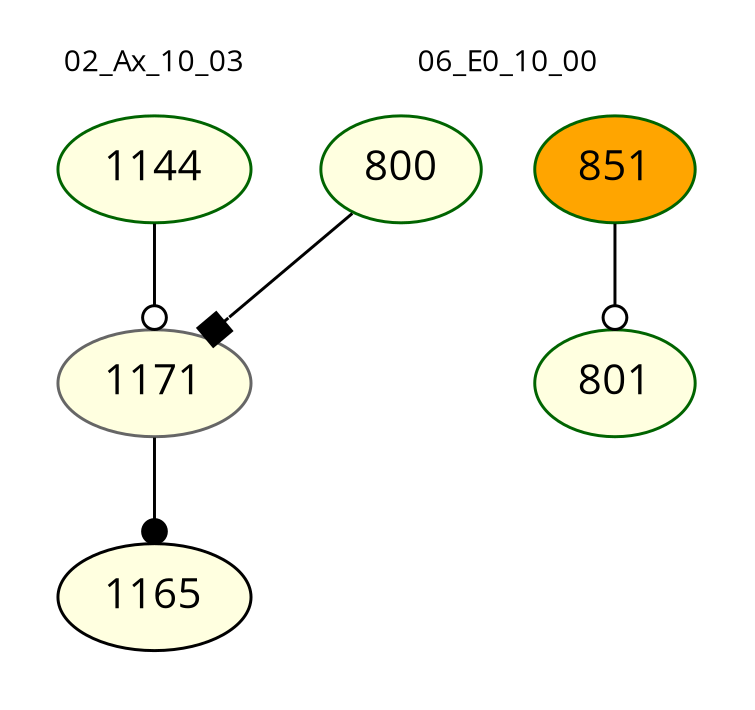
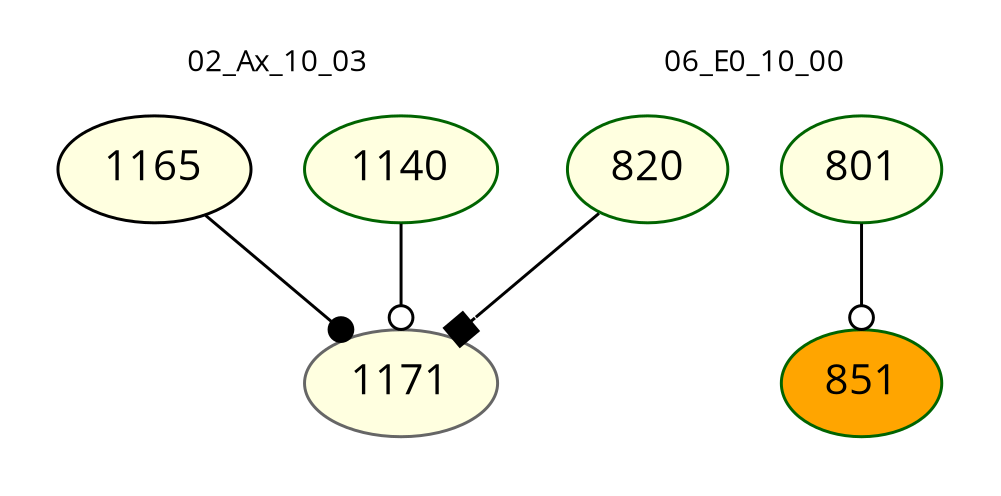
(154, 169) -> (401, 169)
(401, 169) -> (648, 169)
(615, 265) -> (862, 265)
(154, 479) -> (268, 268)
